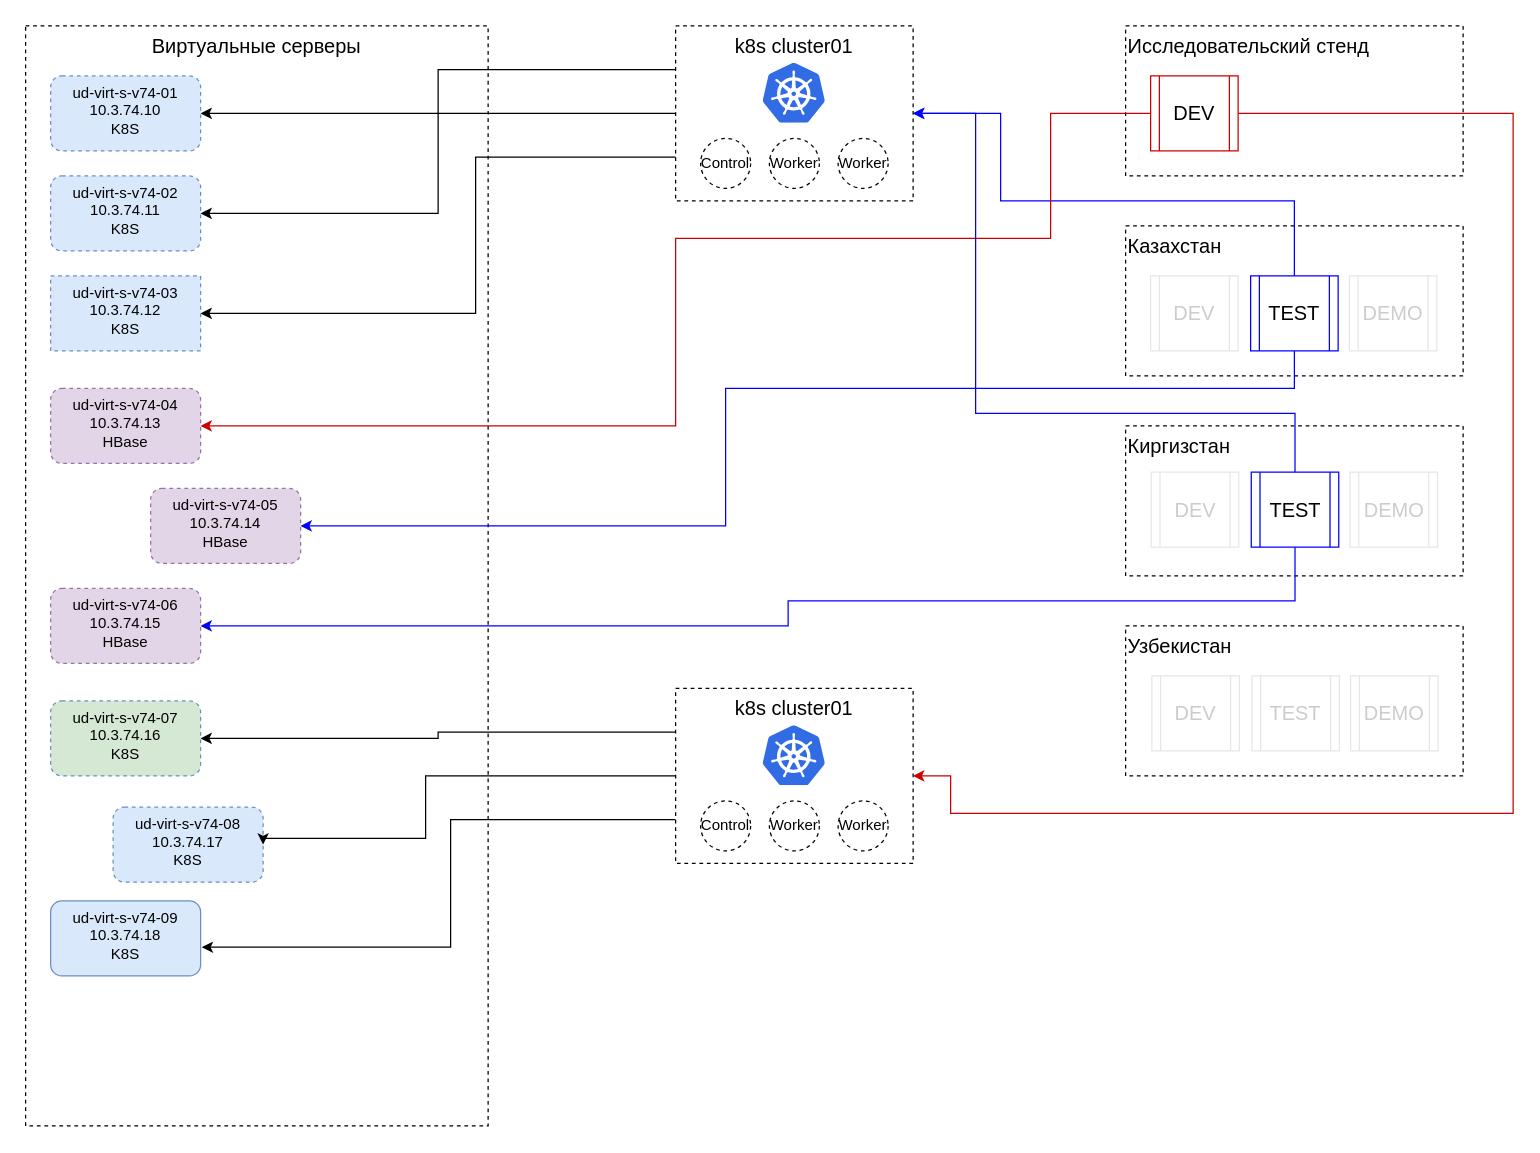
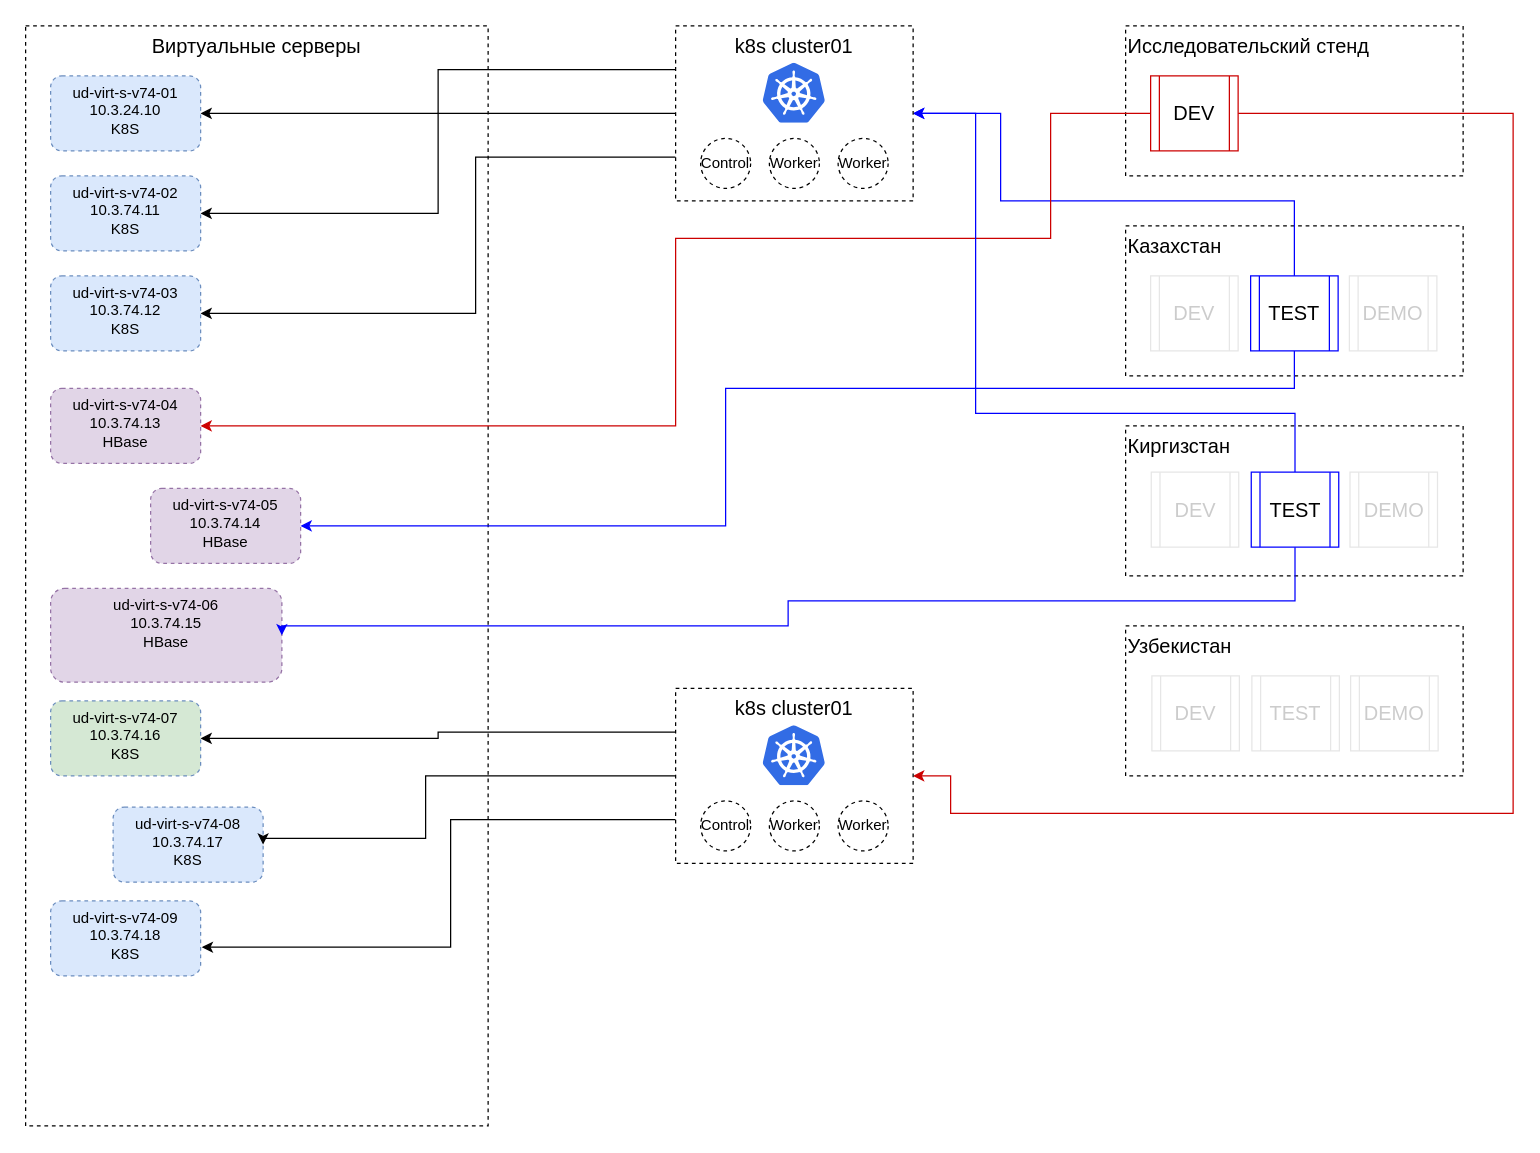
(126, 111) -> (126, 111)
(126, 313) -> (126, 313)
(126, 626) -> (166, 635)
(126, 938) -> (126, 938)
